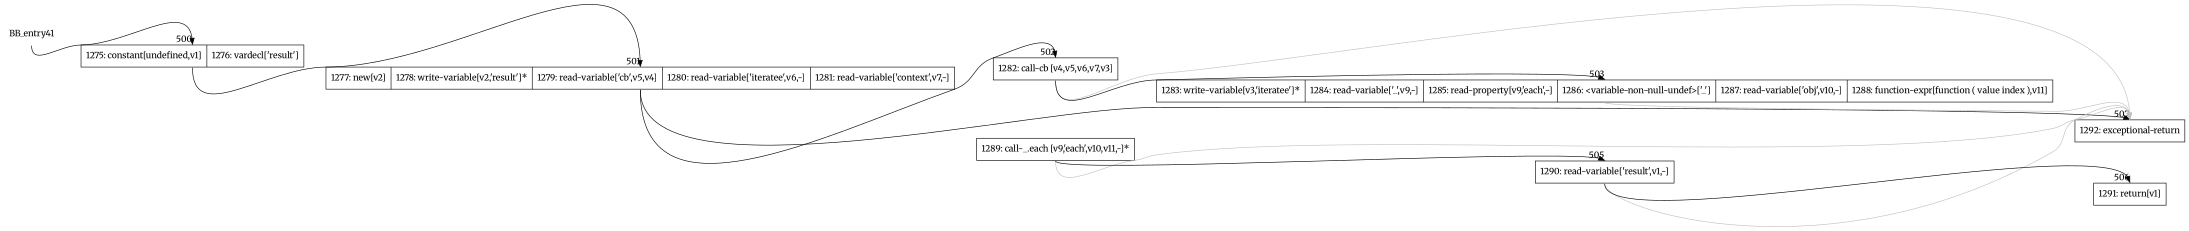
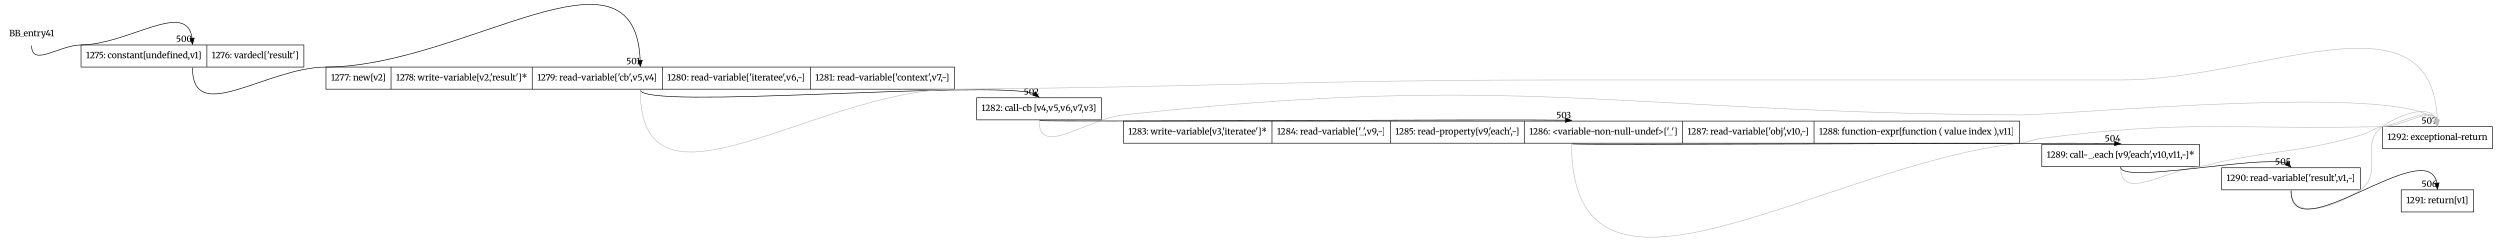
(1369, 108) -> (1537, 80)
none -> (1843, 144)
